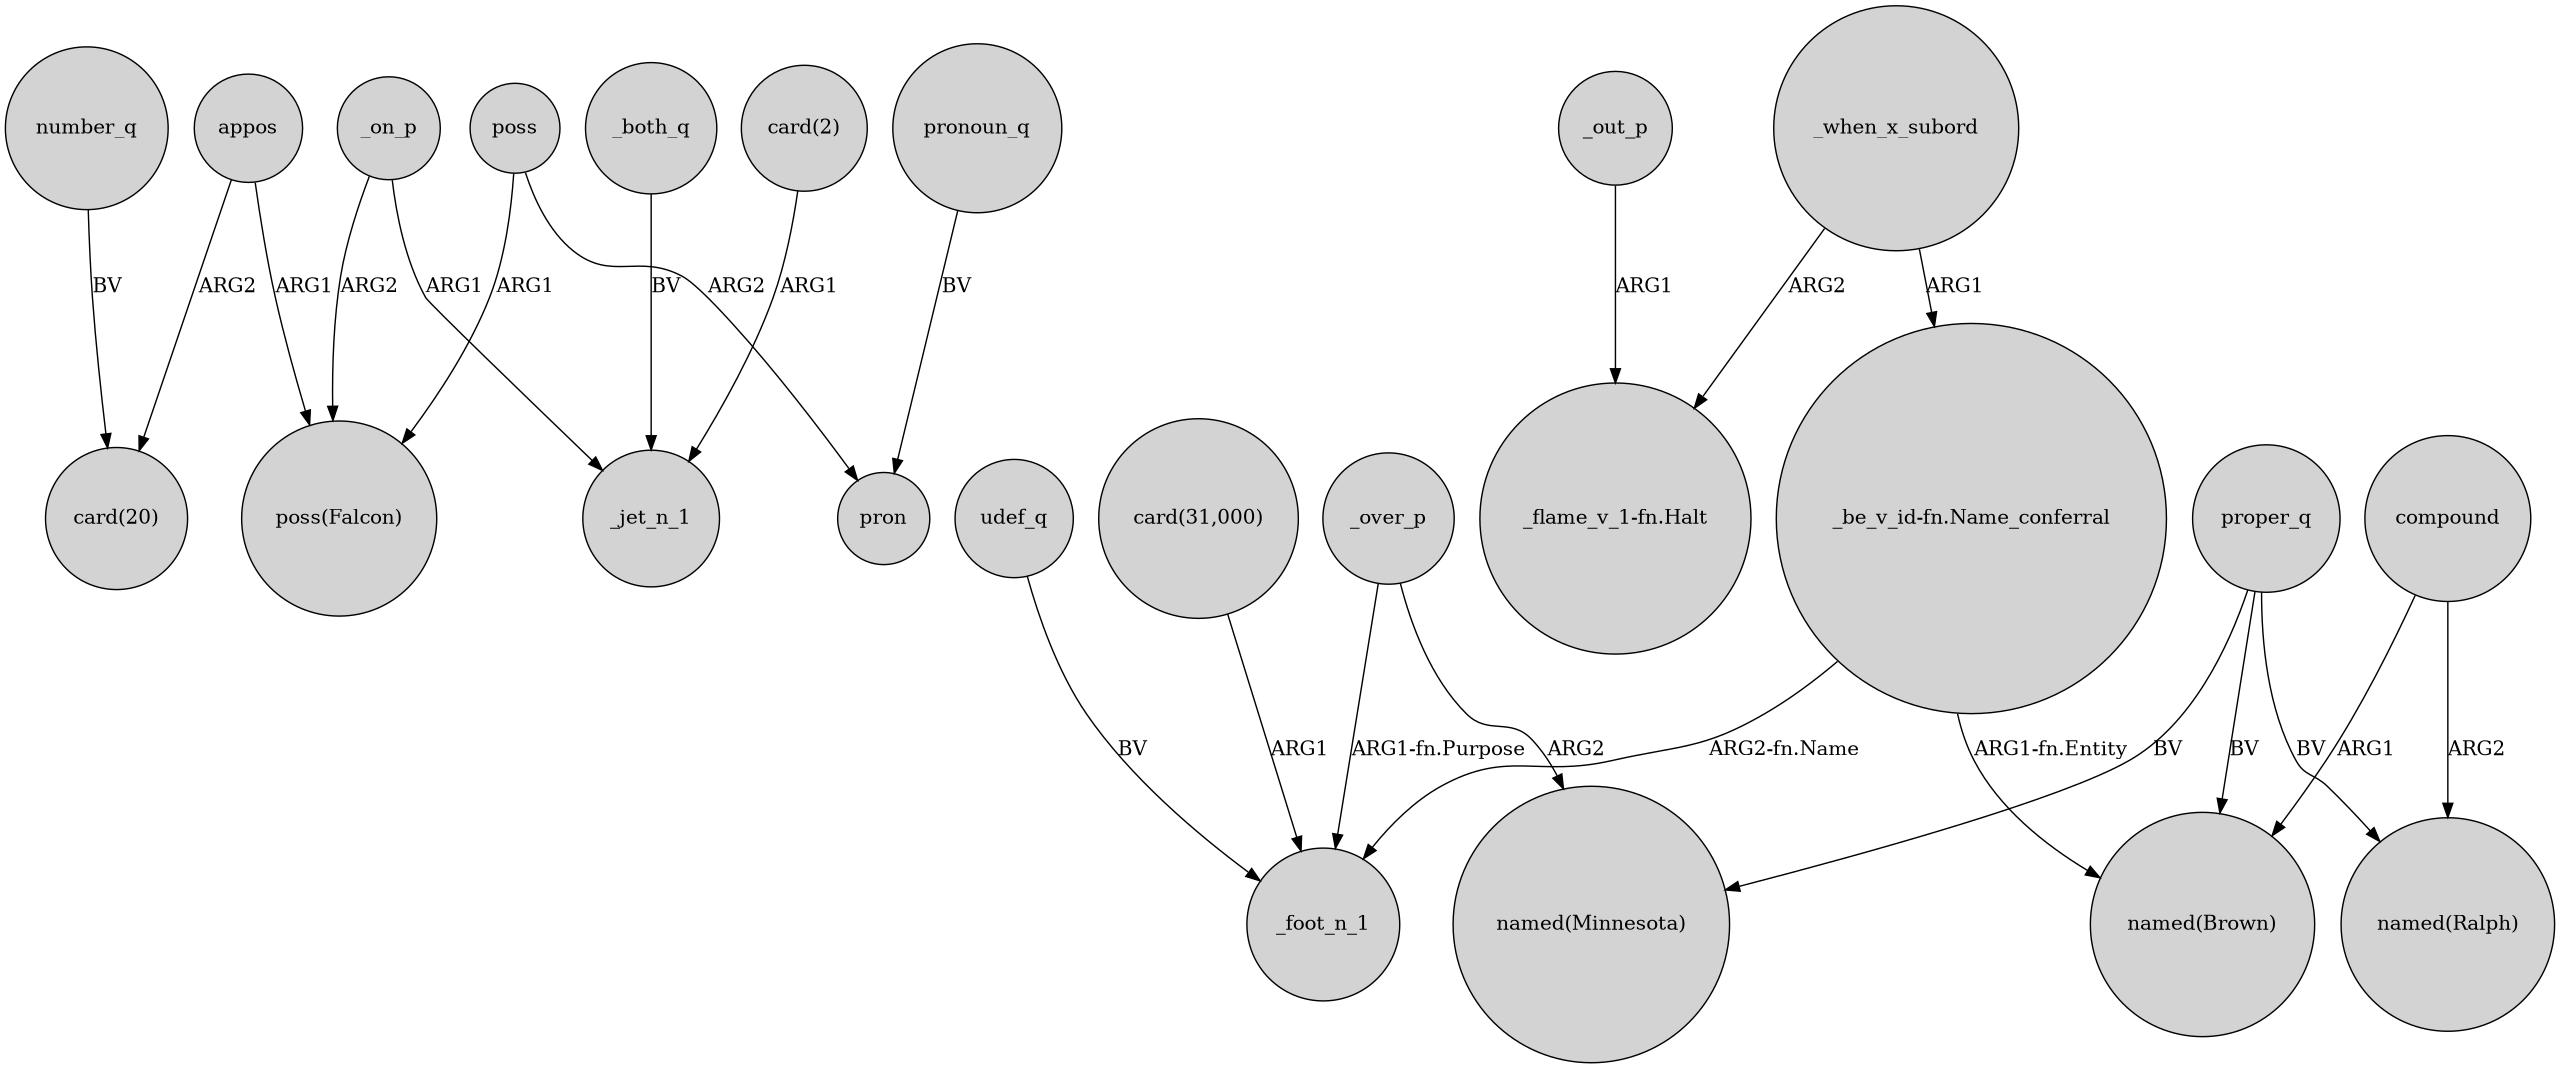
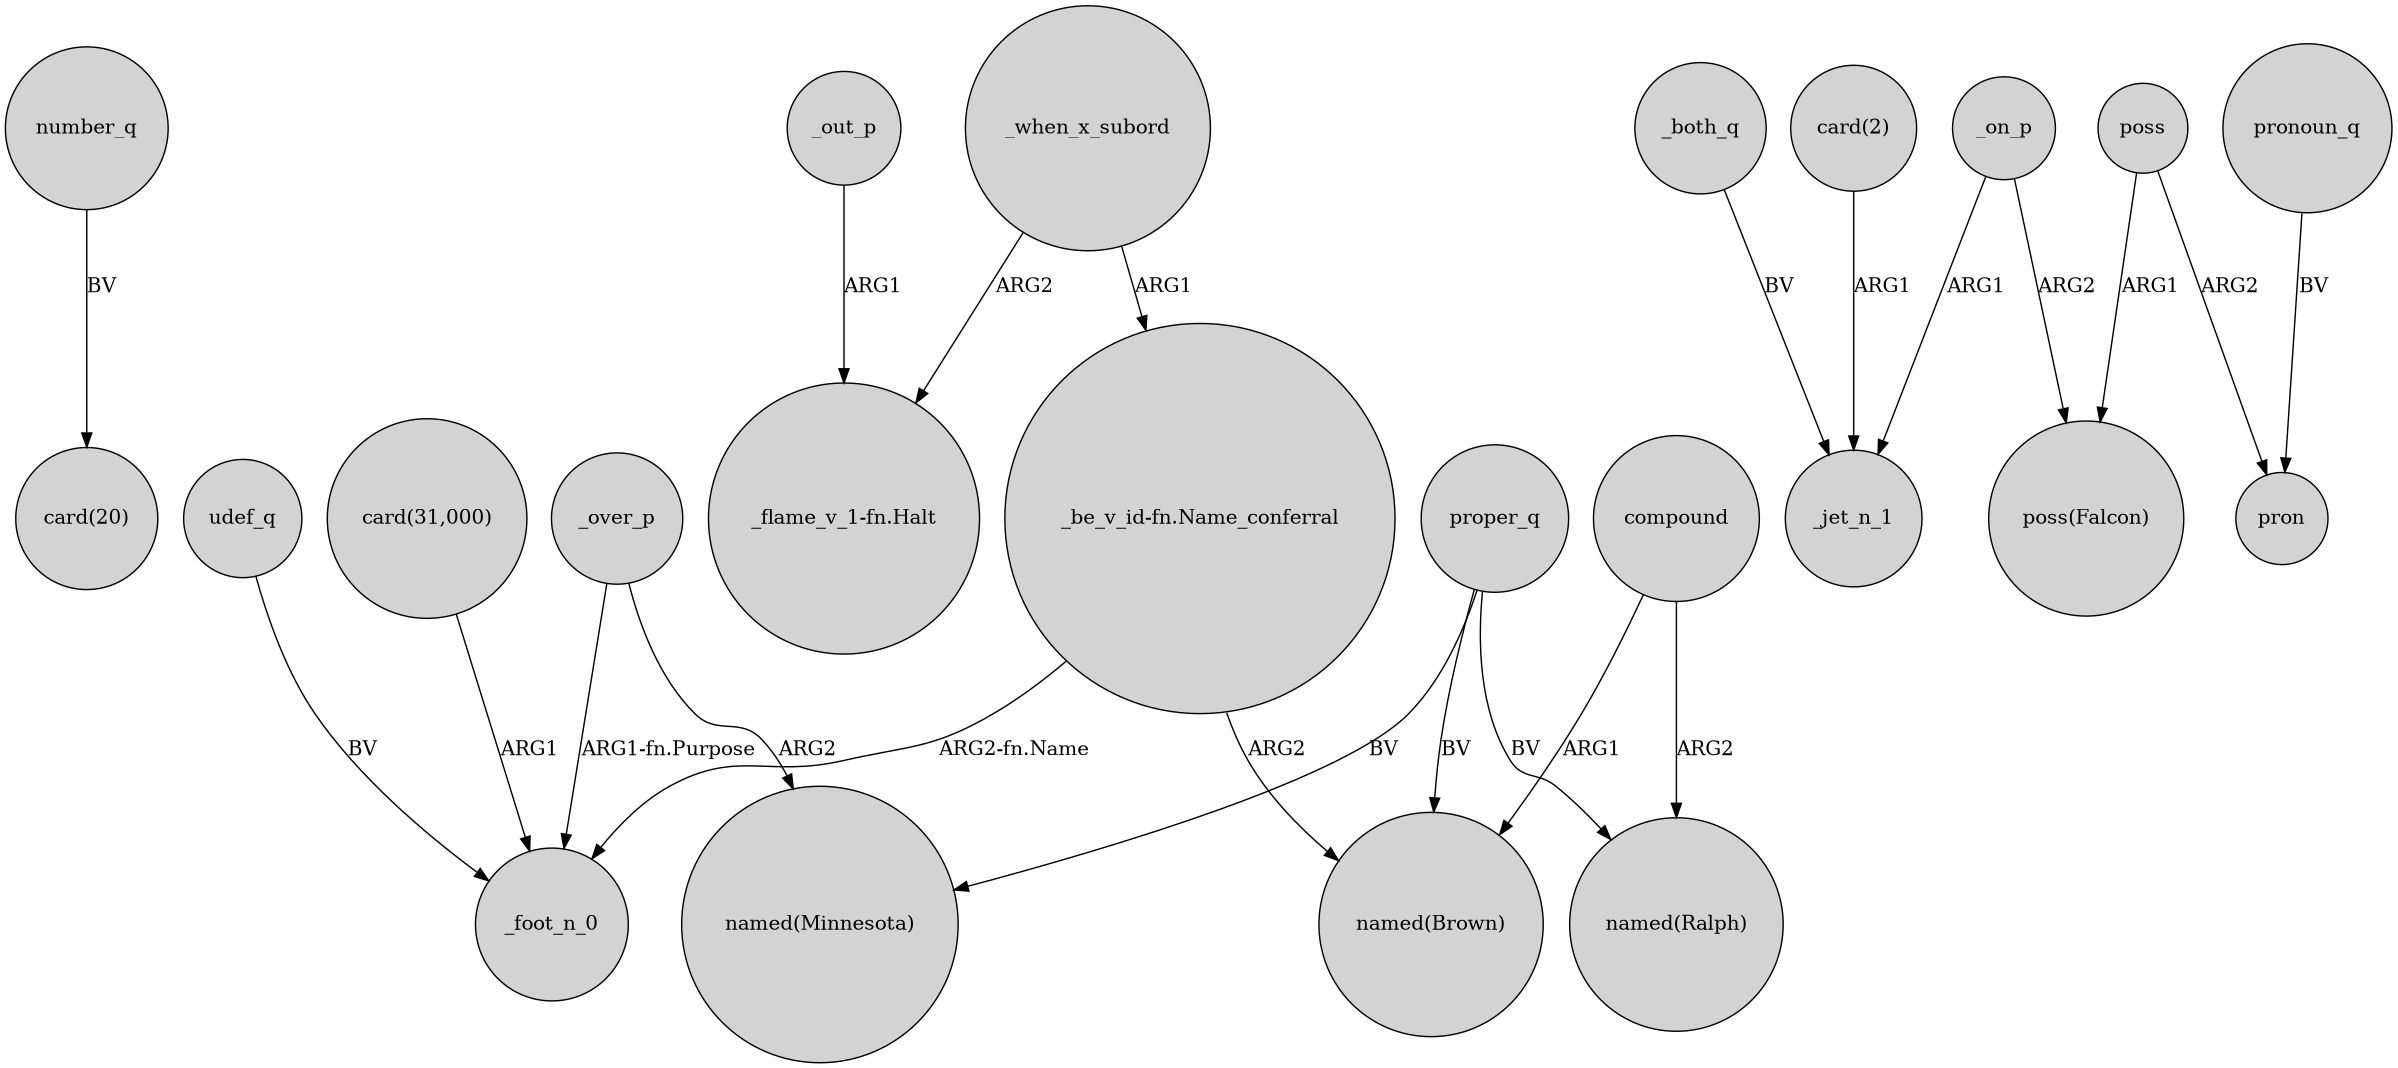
(248, 128) -> none
(2052, 750) -> (1277, 750)
(1323, 924) -> (552, 924)
